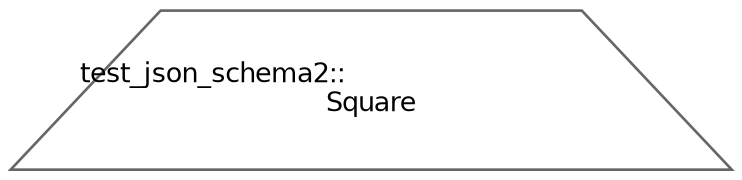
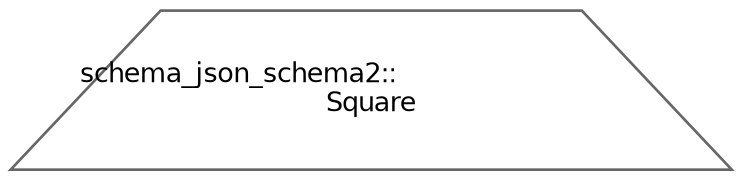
(371, 90) -> (371, 90)
